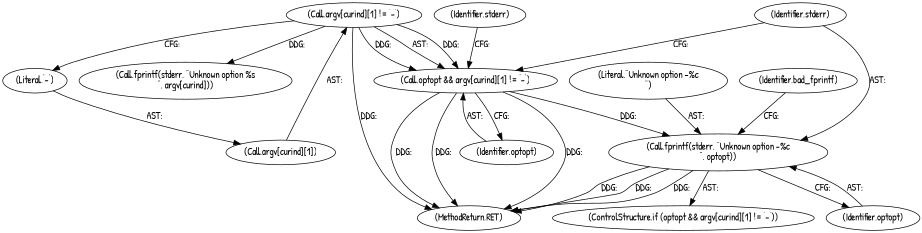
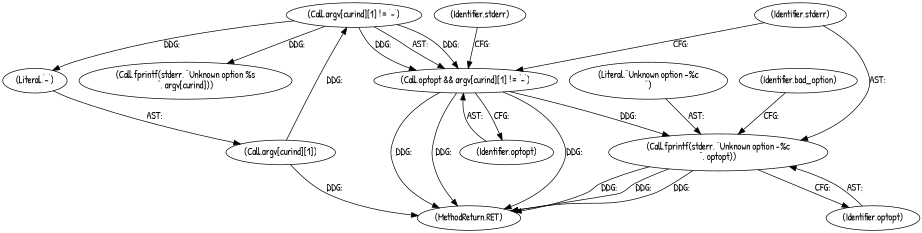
(173, 45) -> (173, 45)
(336, 81) -> (336, 81)
(798, 81) -> (798, 81)
(363, 130) -> (346, 201)
(683, 218) -> none
